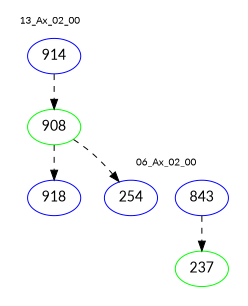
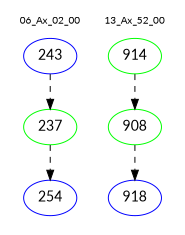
(50, 21) -> (135, 21)
(54, 56) -> (135, 56)
(103, 163) -> (50, 158)
(202, 198) -> (50, 56)
